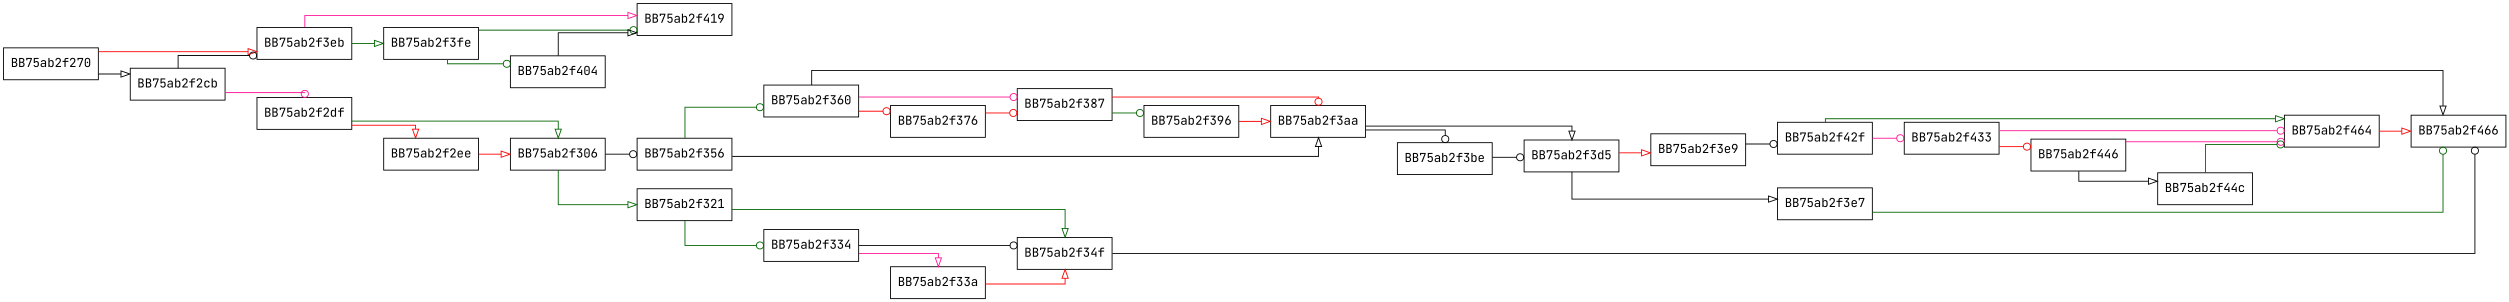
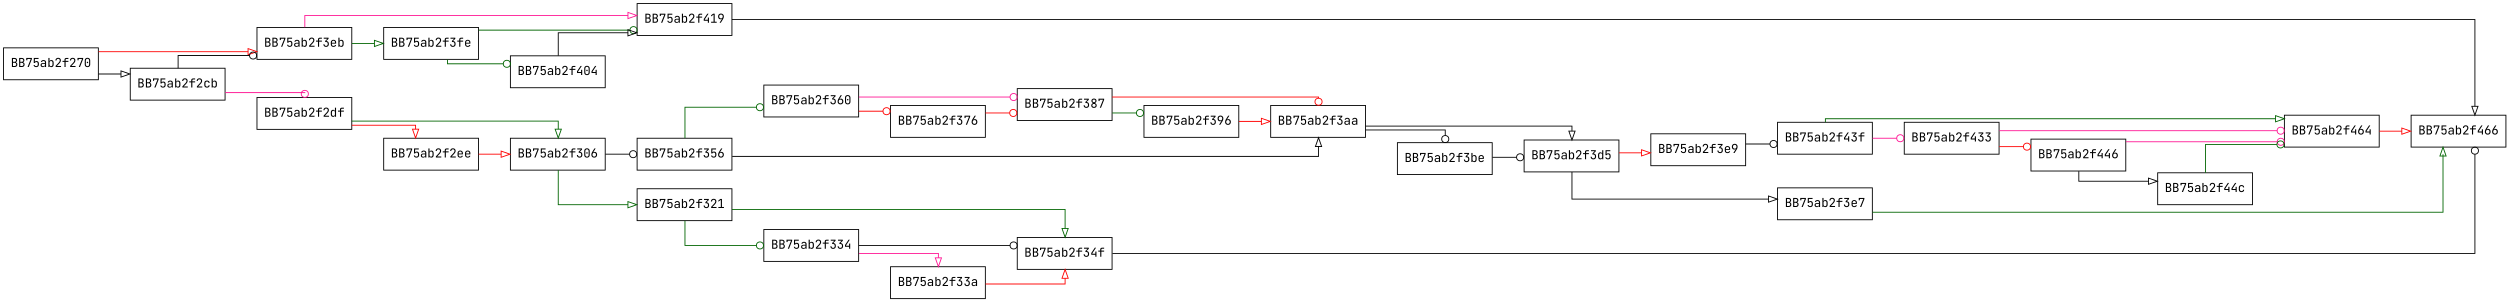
(1638, 70) -> (1647, 19)
(1825, 138) -> (1825, 138)
(2187, 212) -> (2187, 212)
